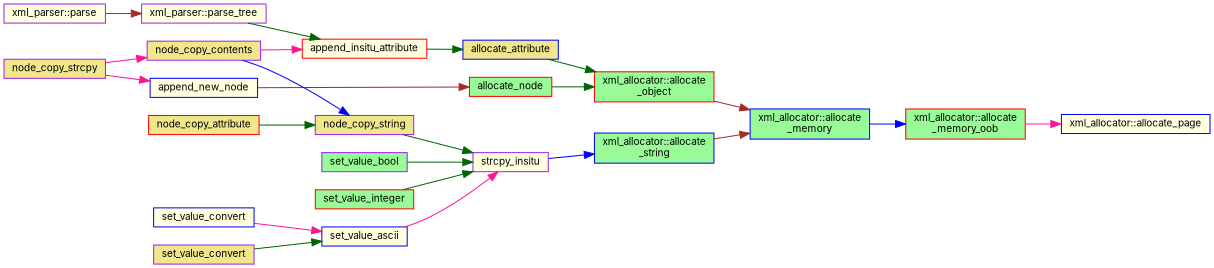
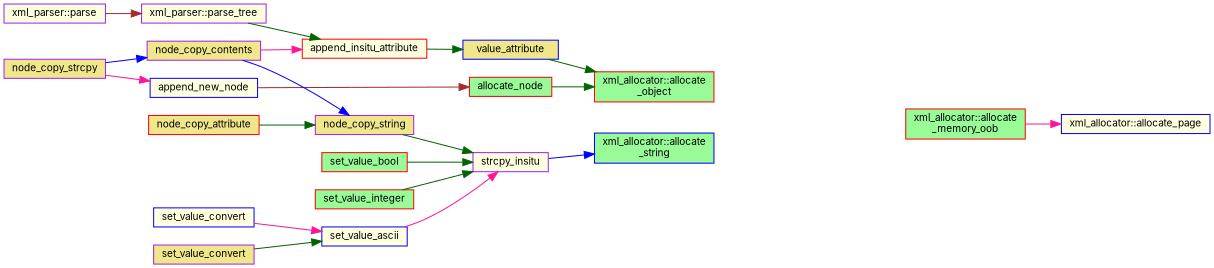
(511, 50) -> (511, 50)
(121, 61) -> (121, 61)
(810, 124) -> none
(365, 162) -> (365, 162)
